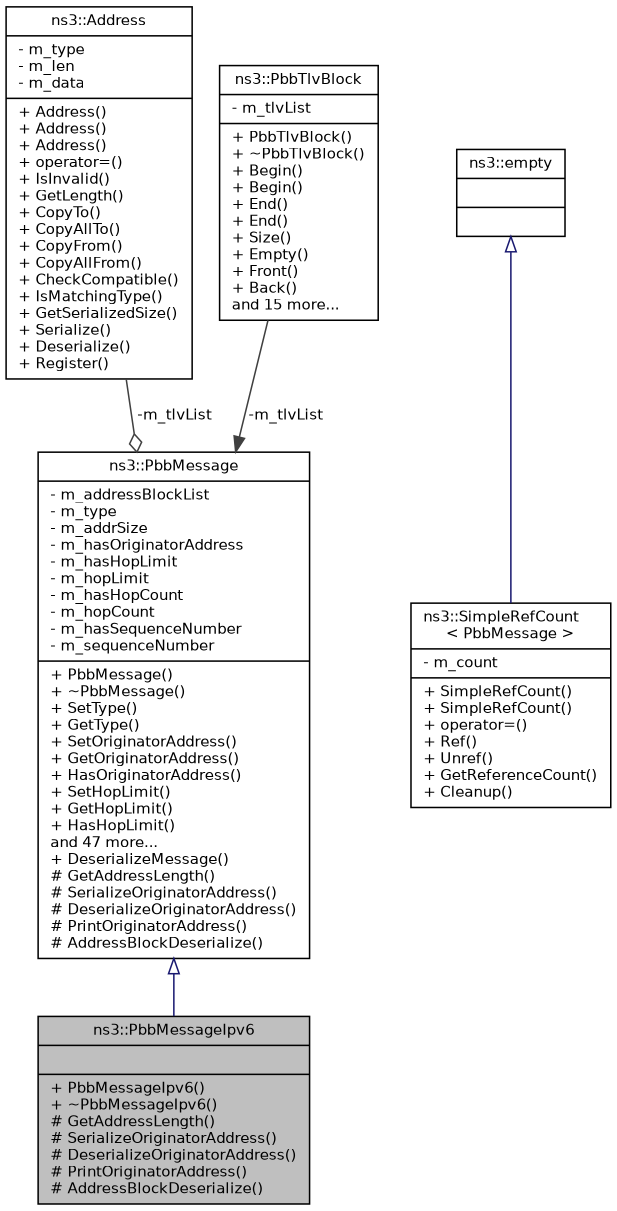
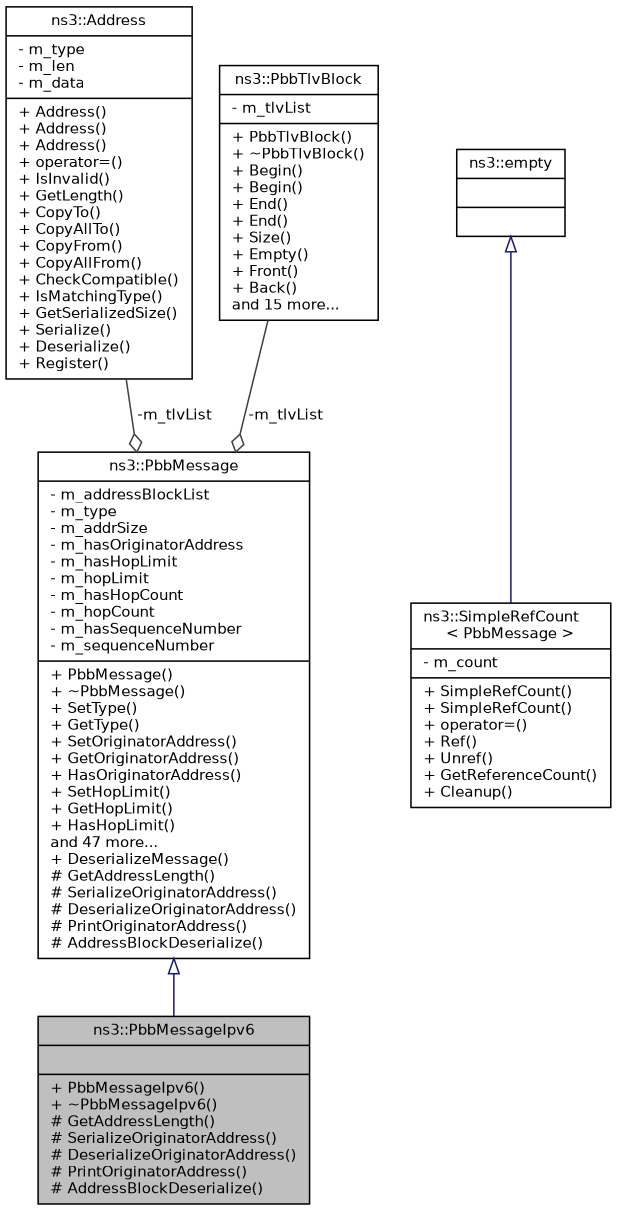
(254, 379) -> (254, 377)
